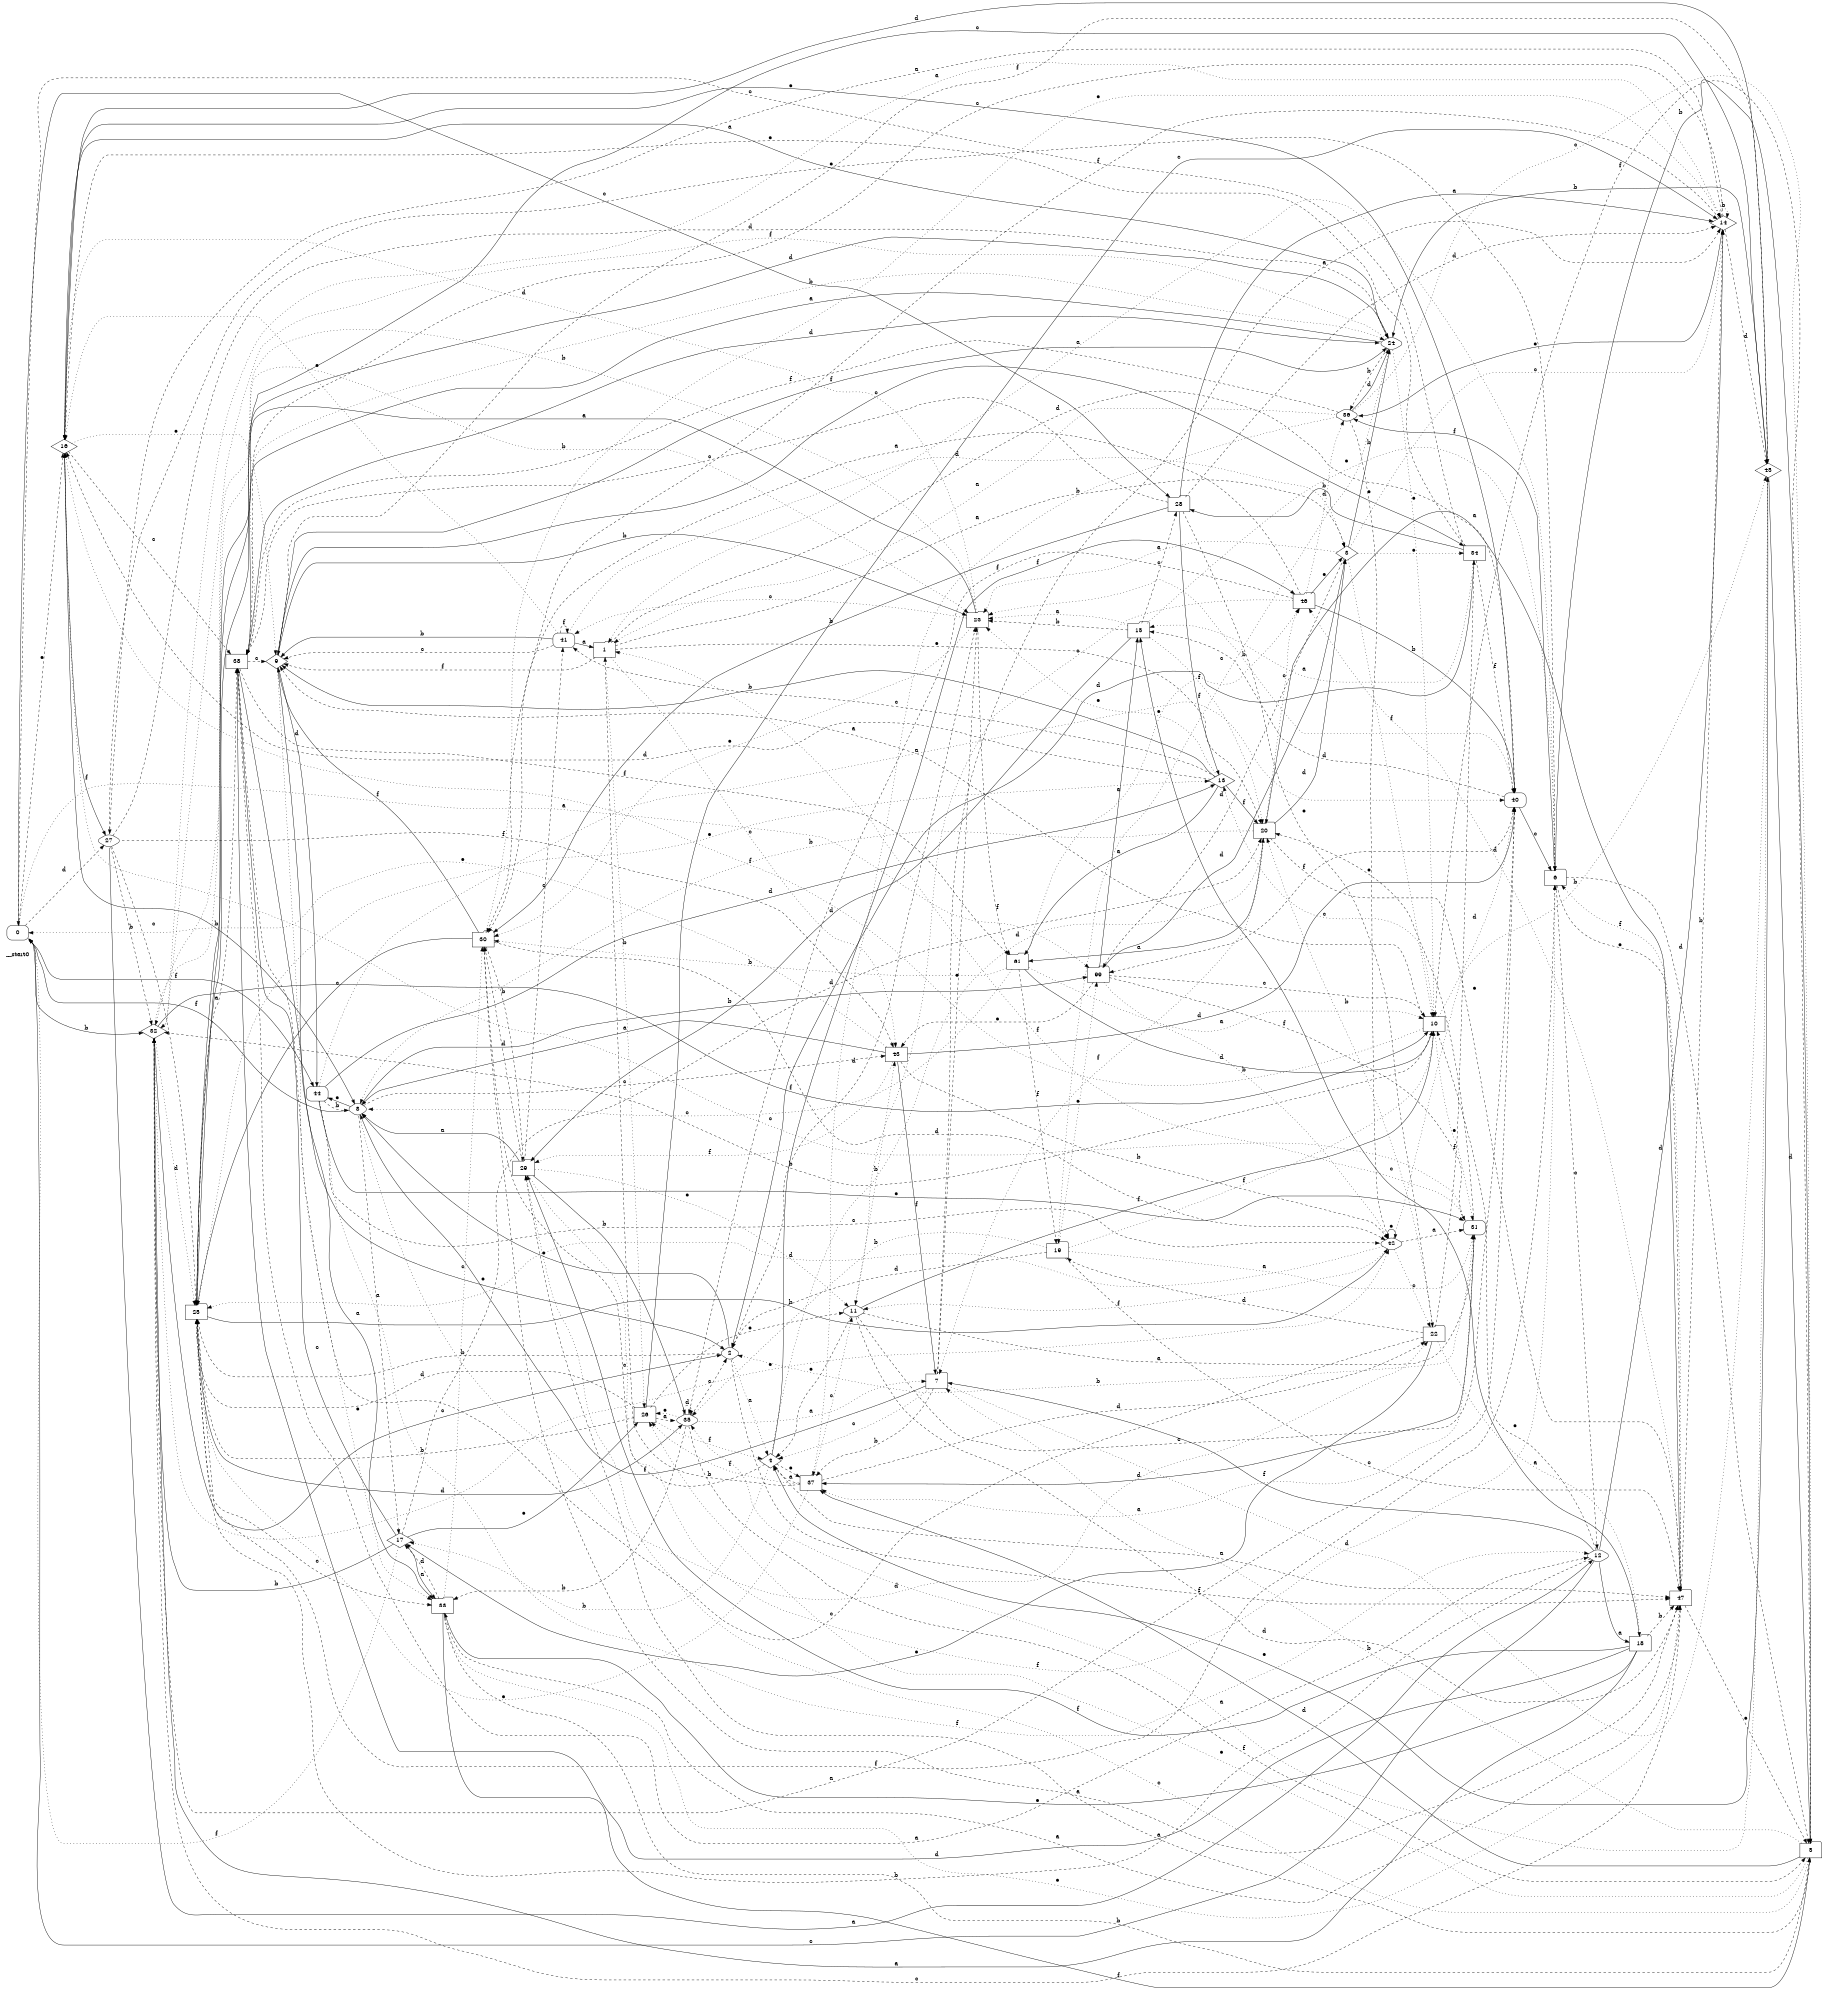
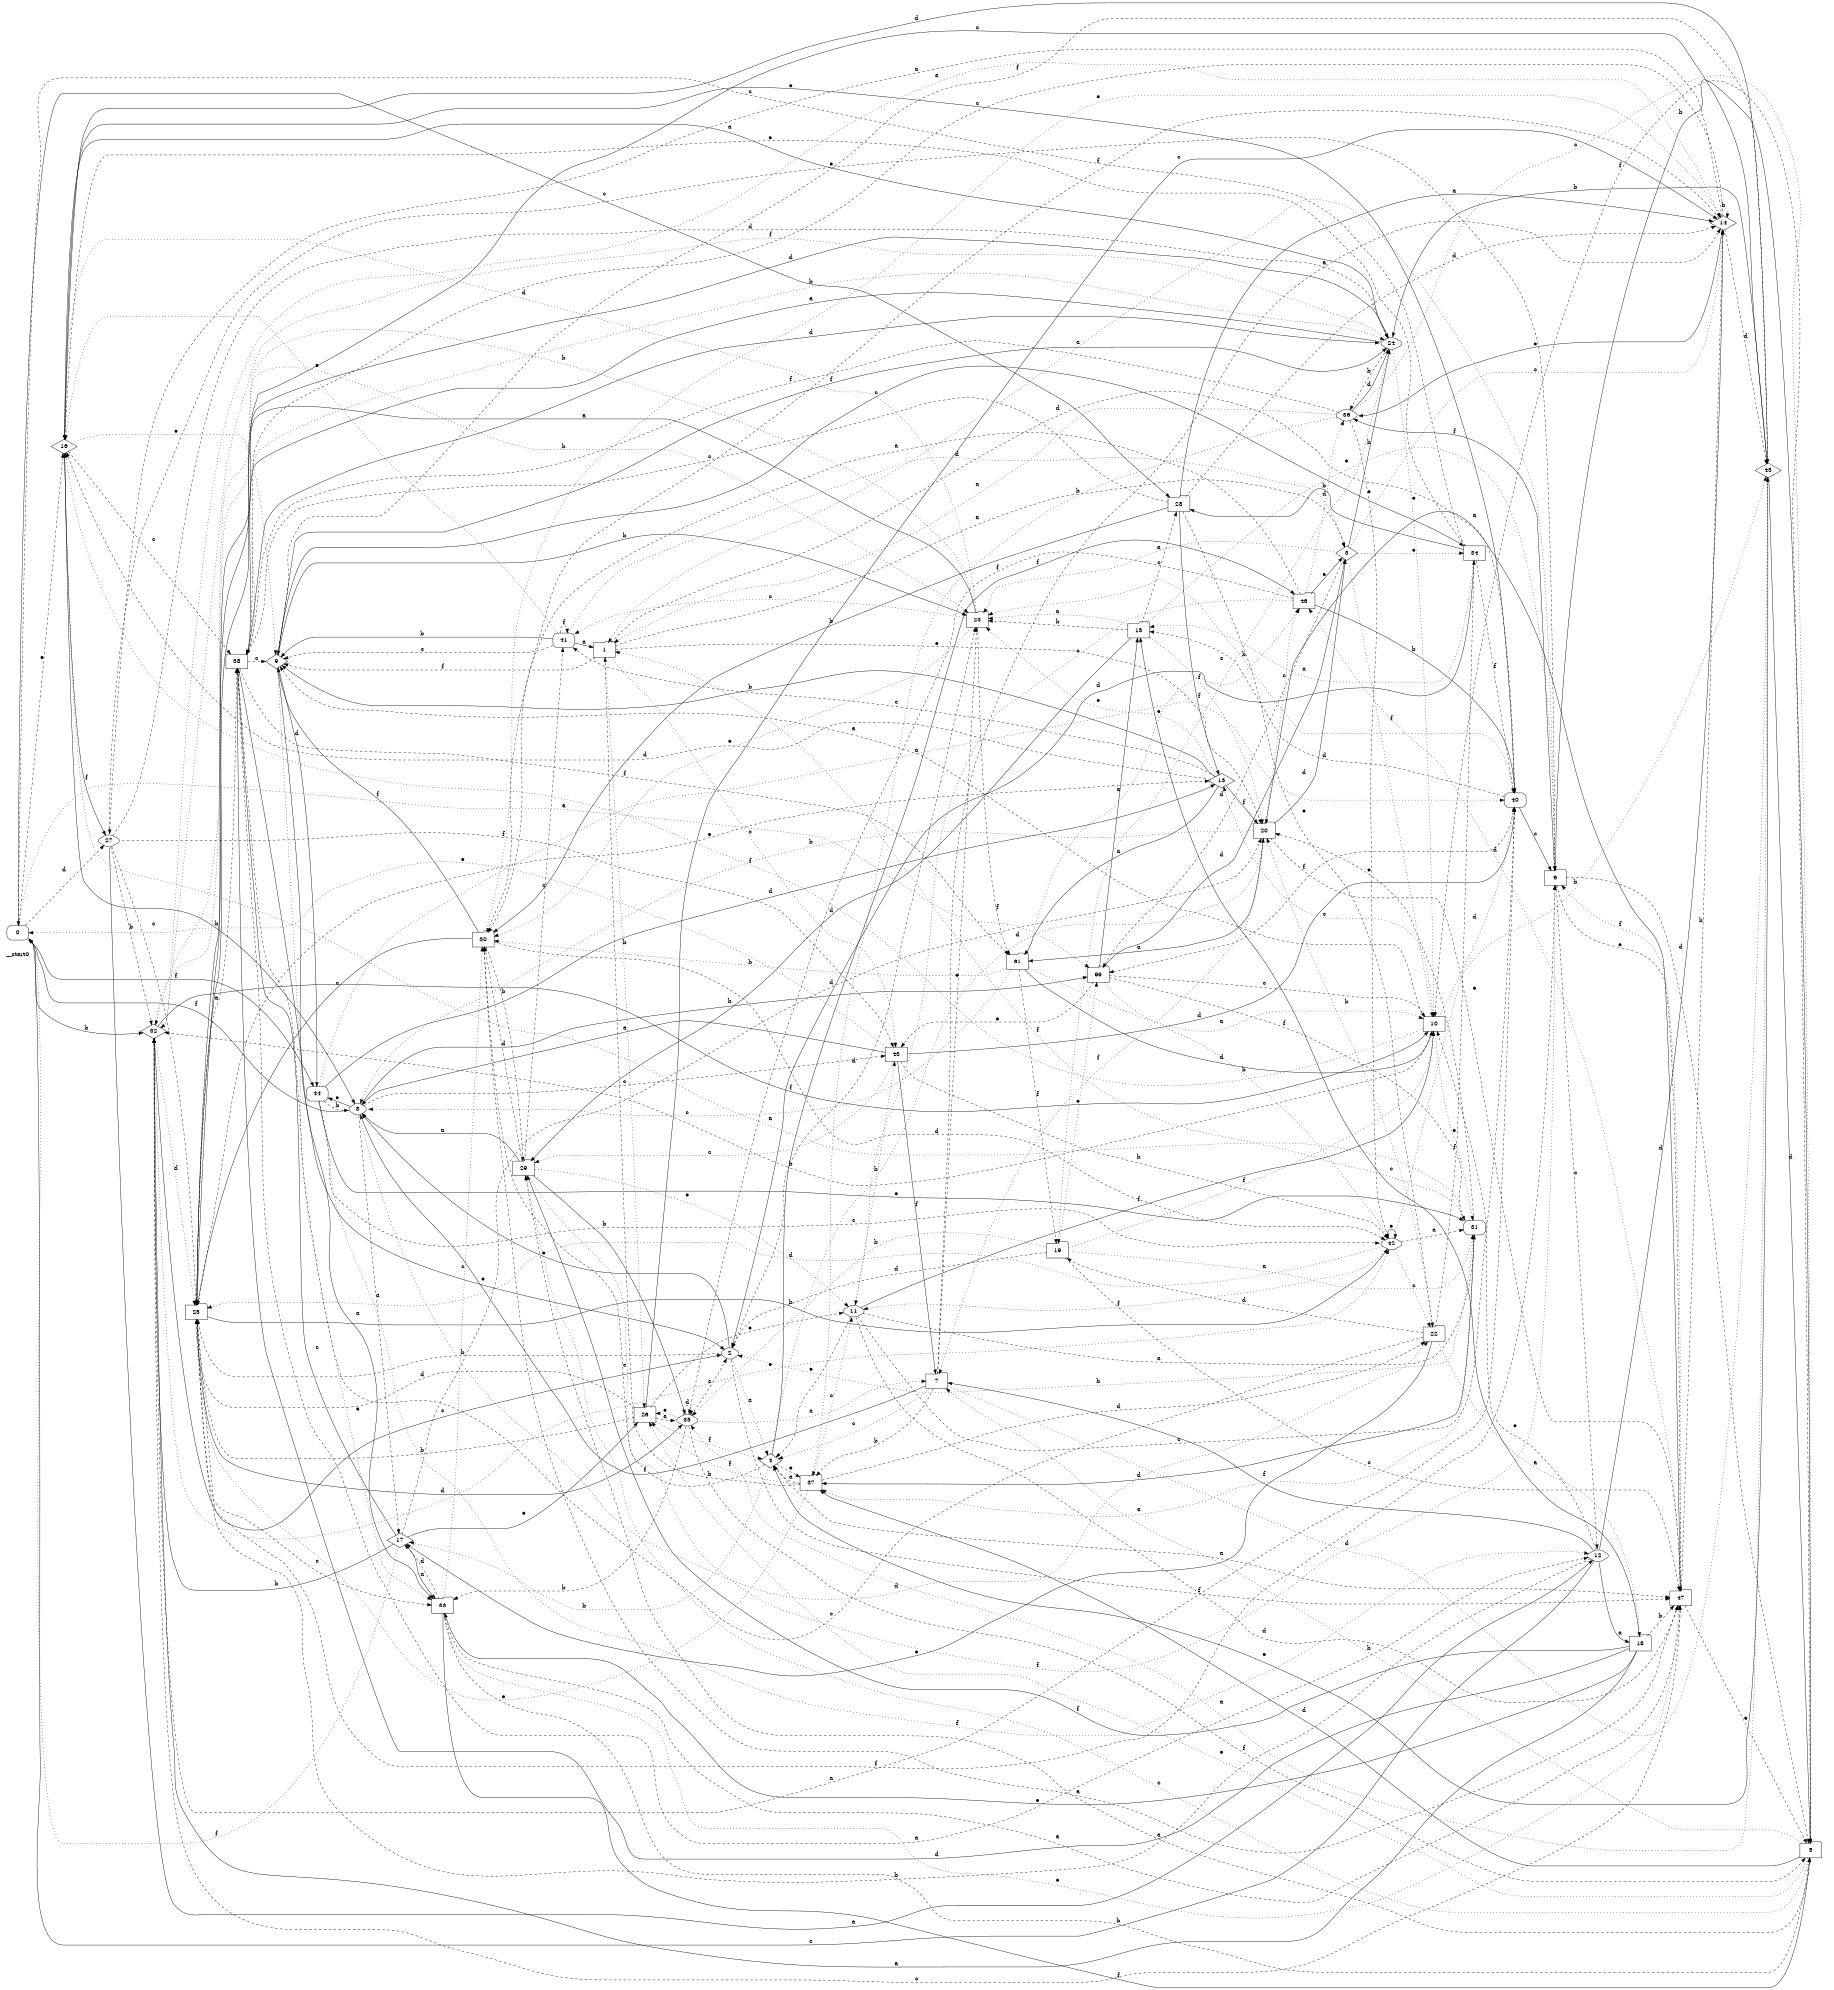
(559, 858) -> (559, 858)
(770, 1119) -> (770, 1119)
(710, 1152) -> (710, 1152)
